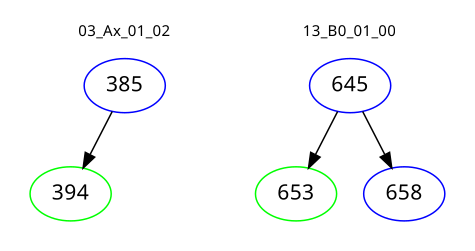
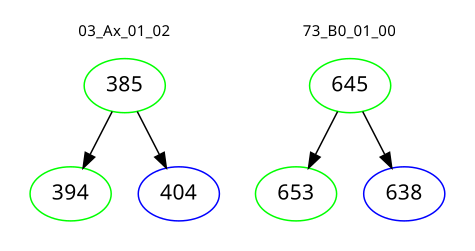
(350, 32) -> (350, 32)
(125, 86) -> (125, 86)
(350, 86) -> (350, 86)
none -> (179, 194)
(404, 194) -> (404, 194)
